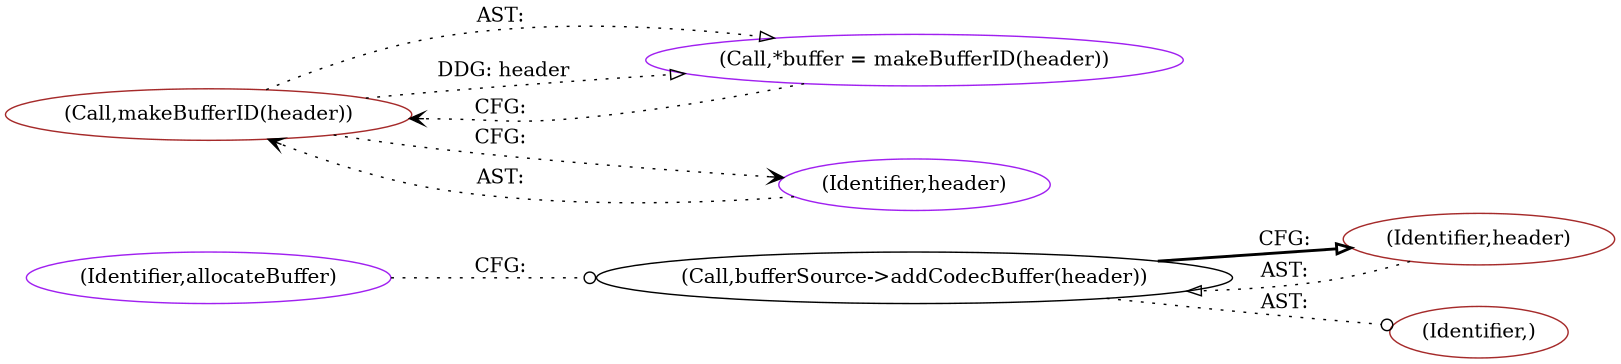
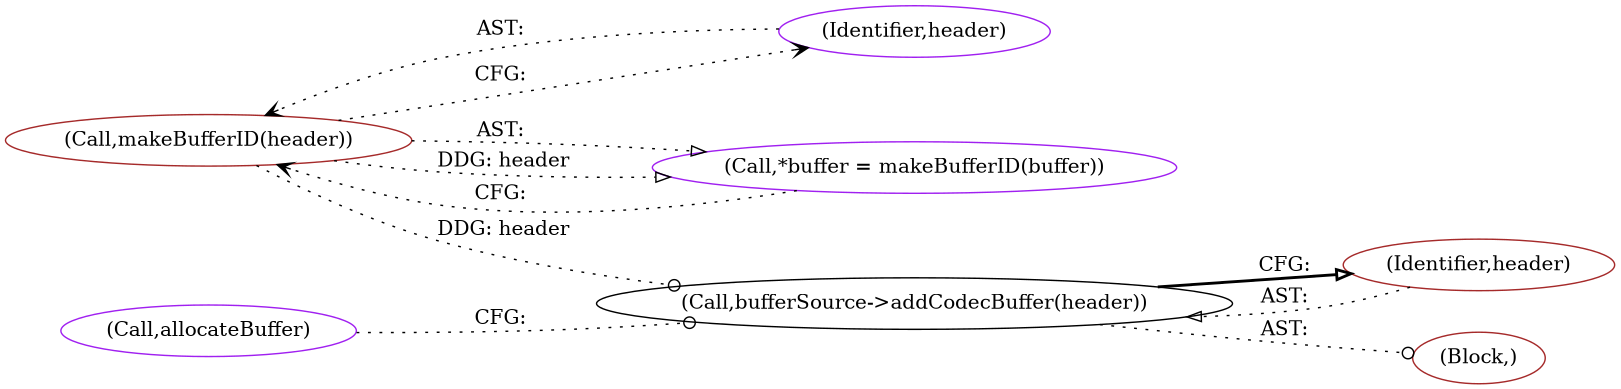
(915, 60) -> (915, 168)
none -> (456, 246)
(209, 278) -> (209, 331)
(1479, 332) -> (1479, 358)
